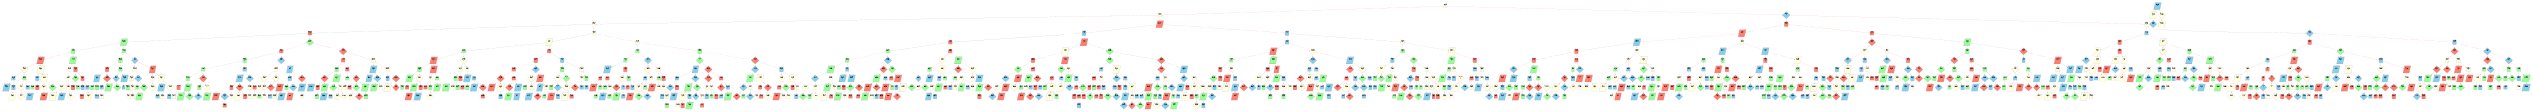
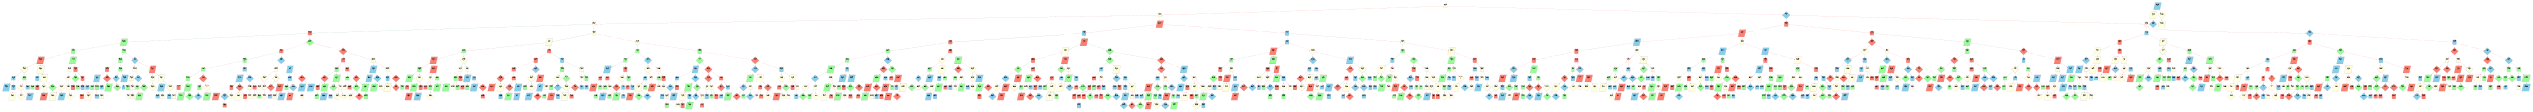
(2468, 69) -> (2469, 69)
